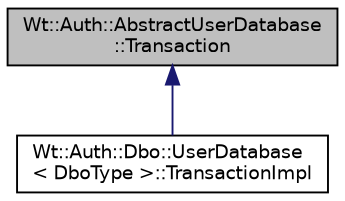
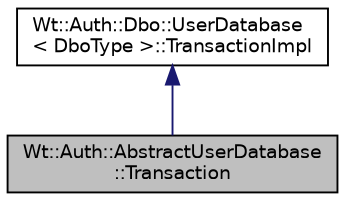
(173, 110) -> (173, 110)
